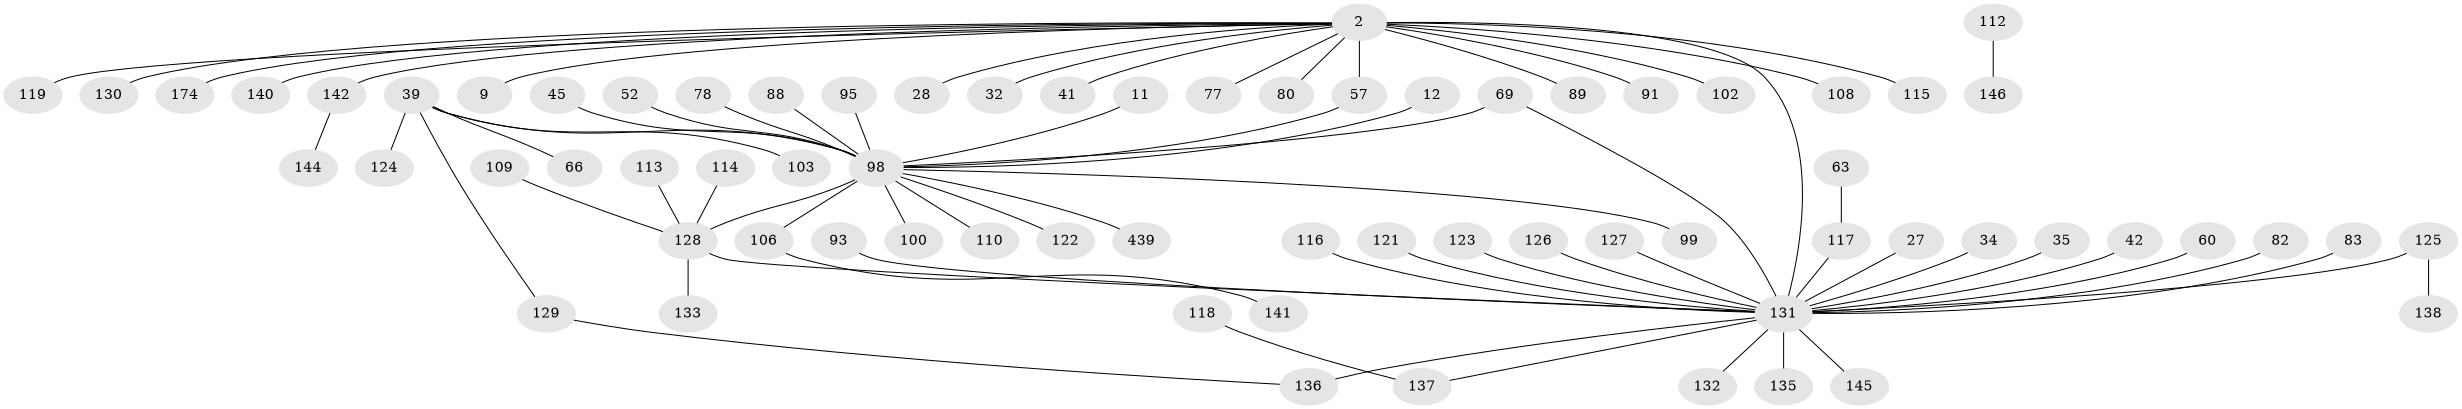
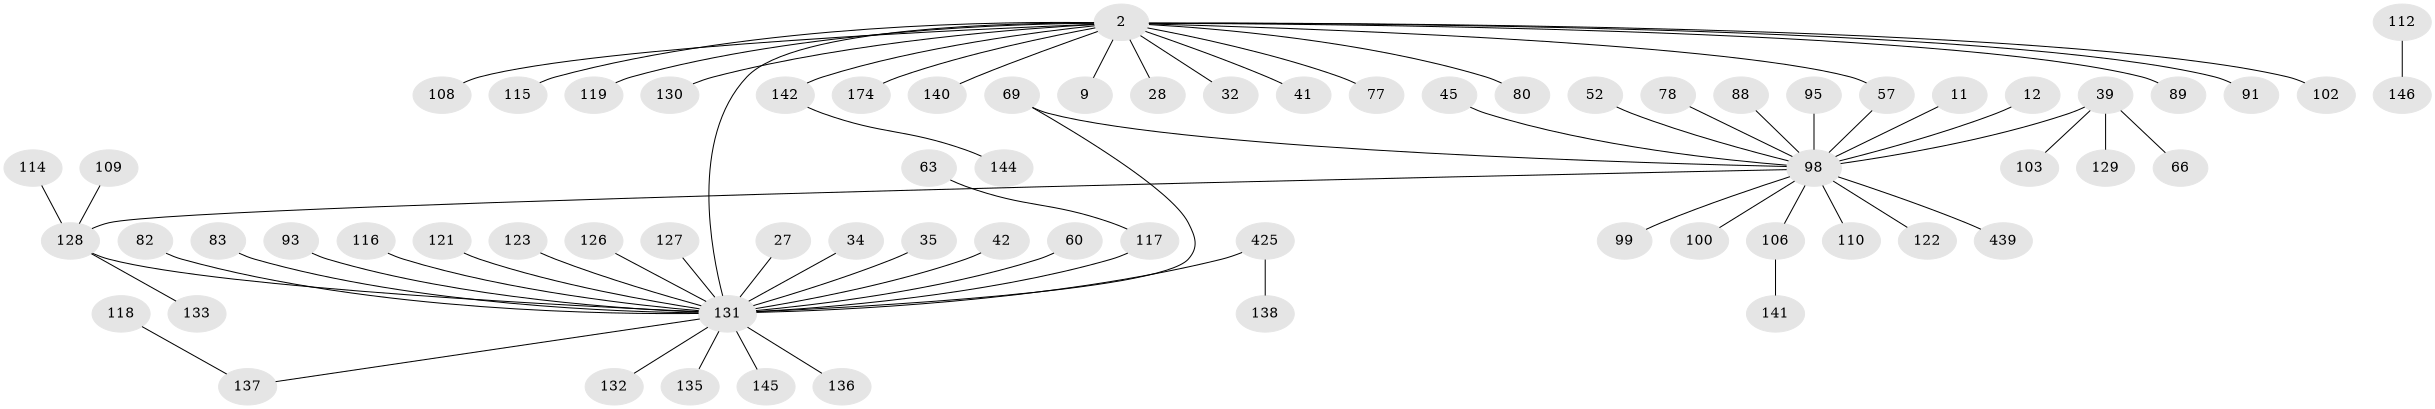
(384, 168) -> none
(650, 168) -> none
(2429, 241) -> (1265, 241)
(926, 360) -> none
